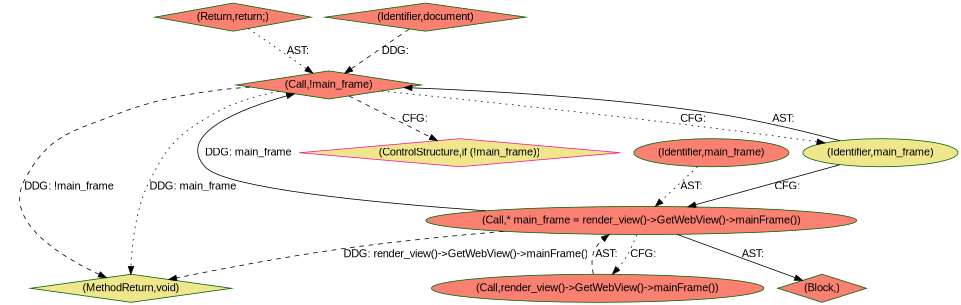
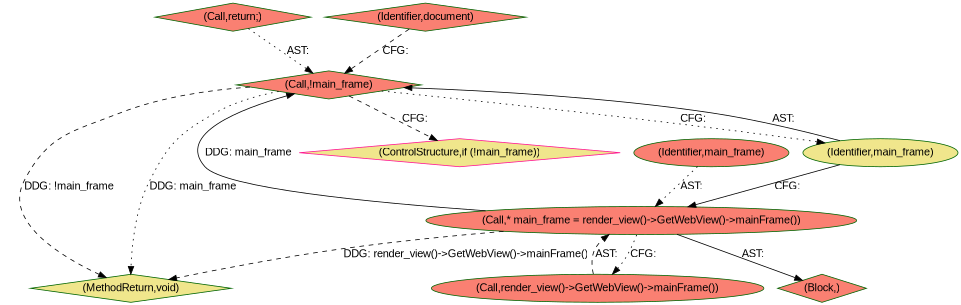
(233, 17) -> (233, 17)
(397, 51) -> (397, 51)
